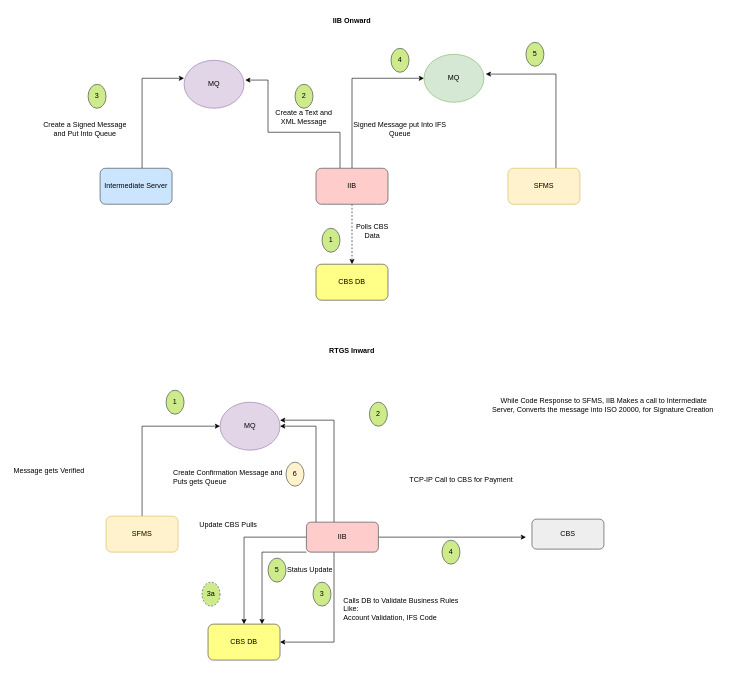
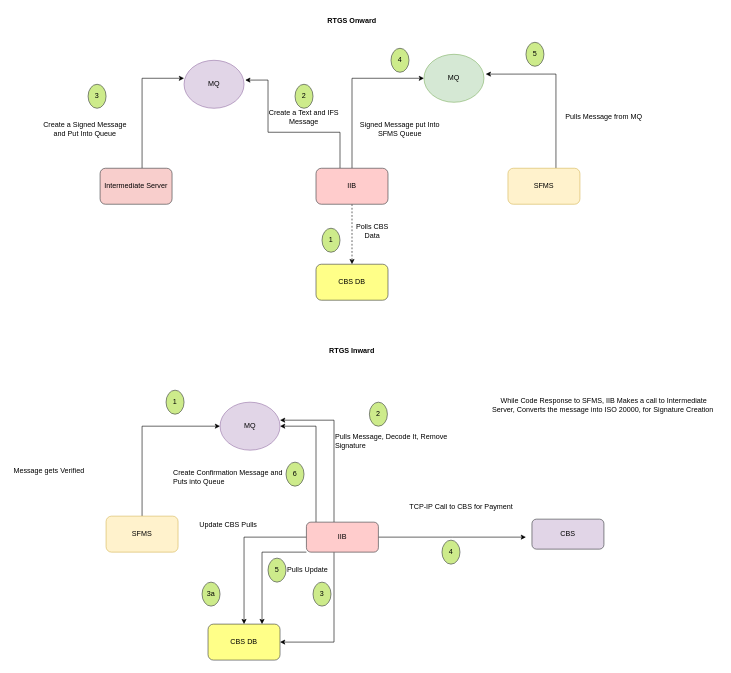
(352, 21) -> (352, 21)
(304, 117) -> (304, 117)
none -> (604, 117)
(400, 129) -> (400, 129)
(136, 186) -> (136, 186)
none -> (393, 441)
(295, 474) -> (295, 474)
(231, 477) -> (231, 477)
(467, 480) -> (467, 507)
(568, 534) -> (568, 534)
(312, 570) -> (308, 570)
(211, 594) -> (211, 594)
(401, 609) -> none
